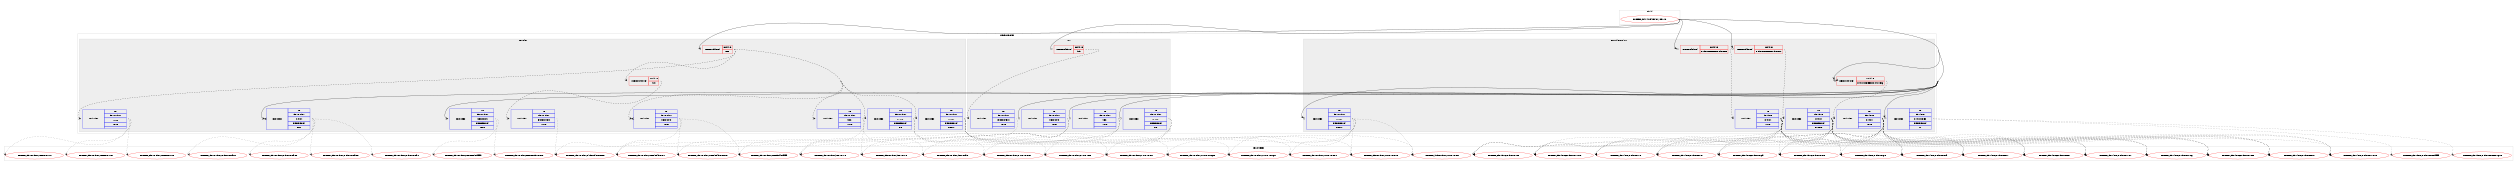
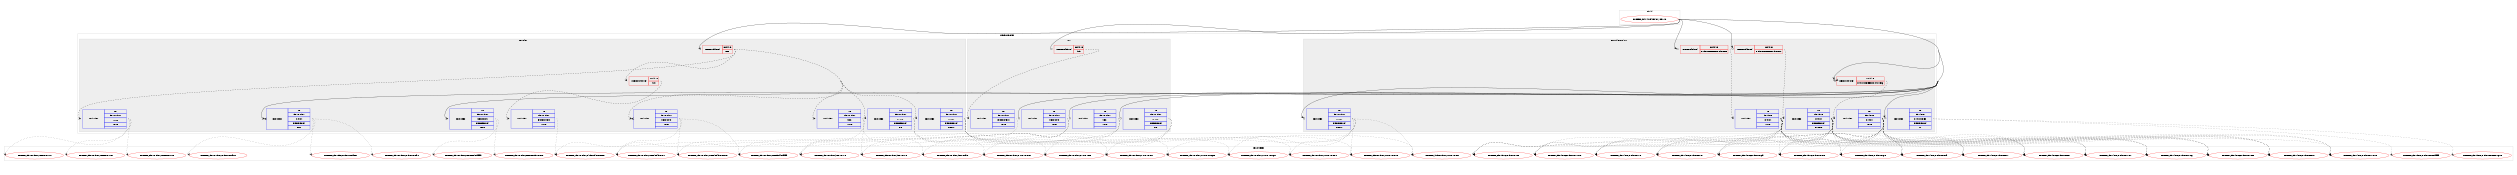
(279, 155) -> none
(341, 155) -> (341, 155)
